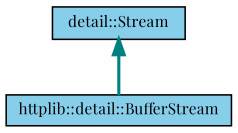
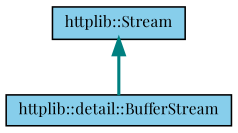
(119, 23) -> (119, 23)
